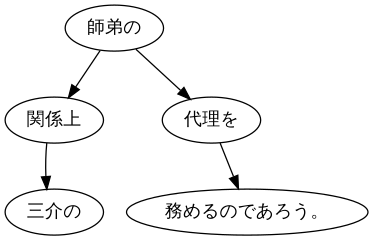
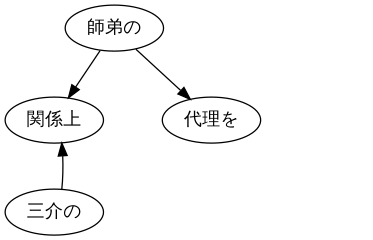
(46, 160) -> (63, 173)
(247, 212) -> none
